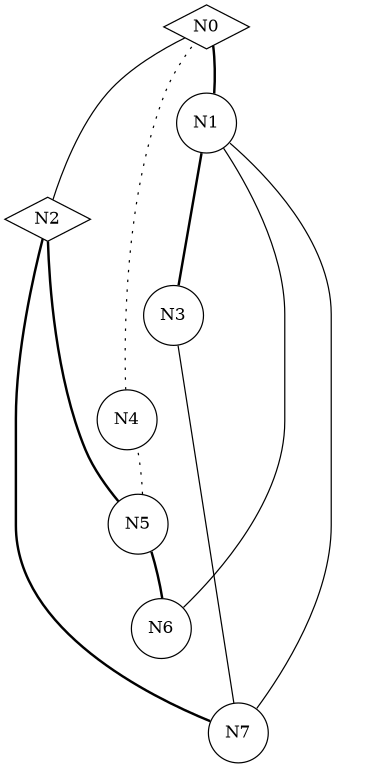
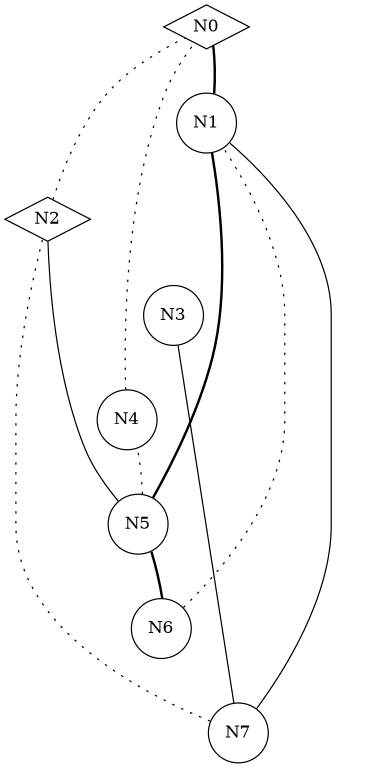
(100, 103) -> (100, 103)
(190, 219) -> (217, 331)
(64, 377) -> (64, 377)
(285, 387) -> (285, 387)
(16, 526) -> (16, 526)
